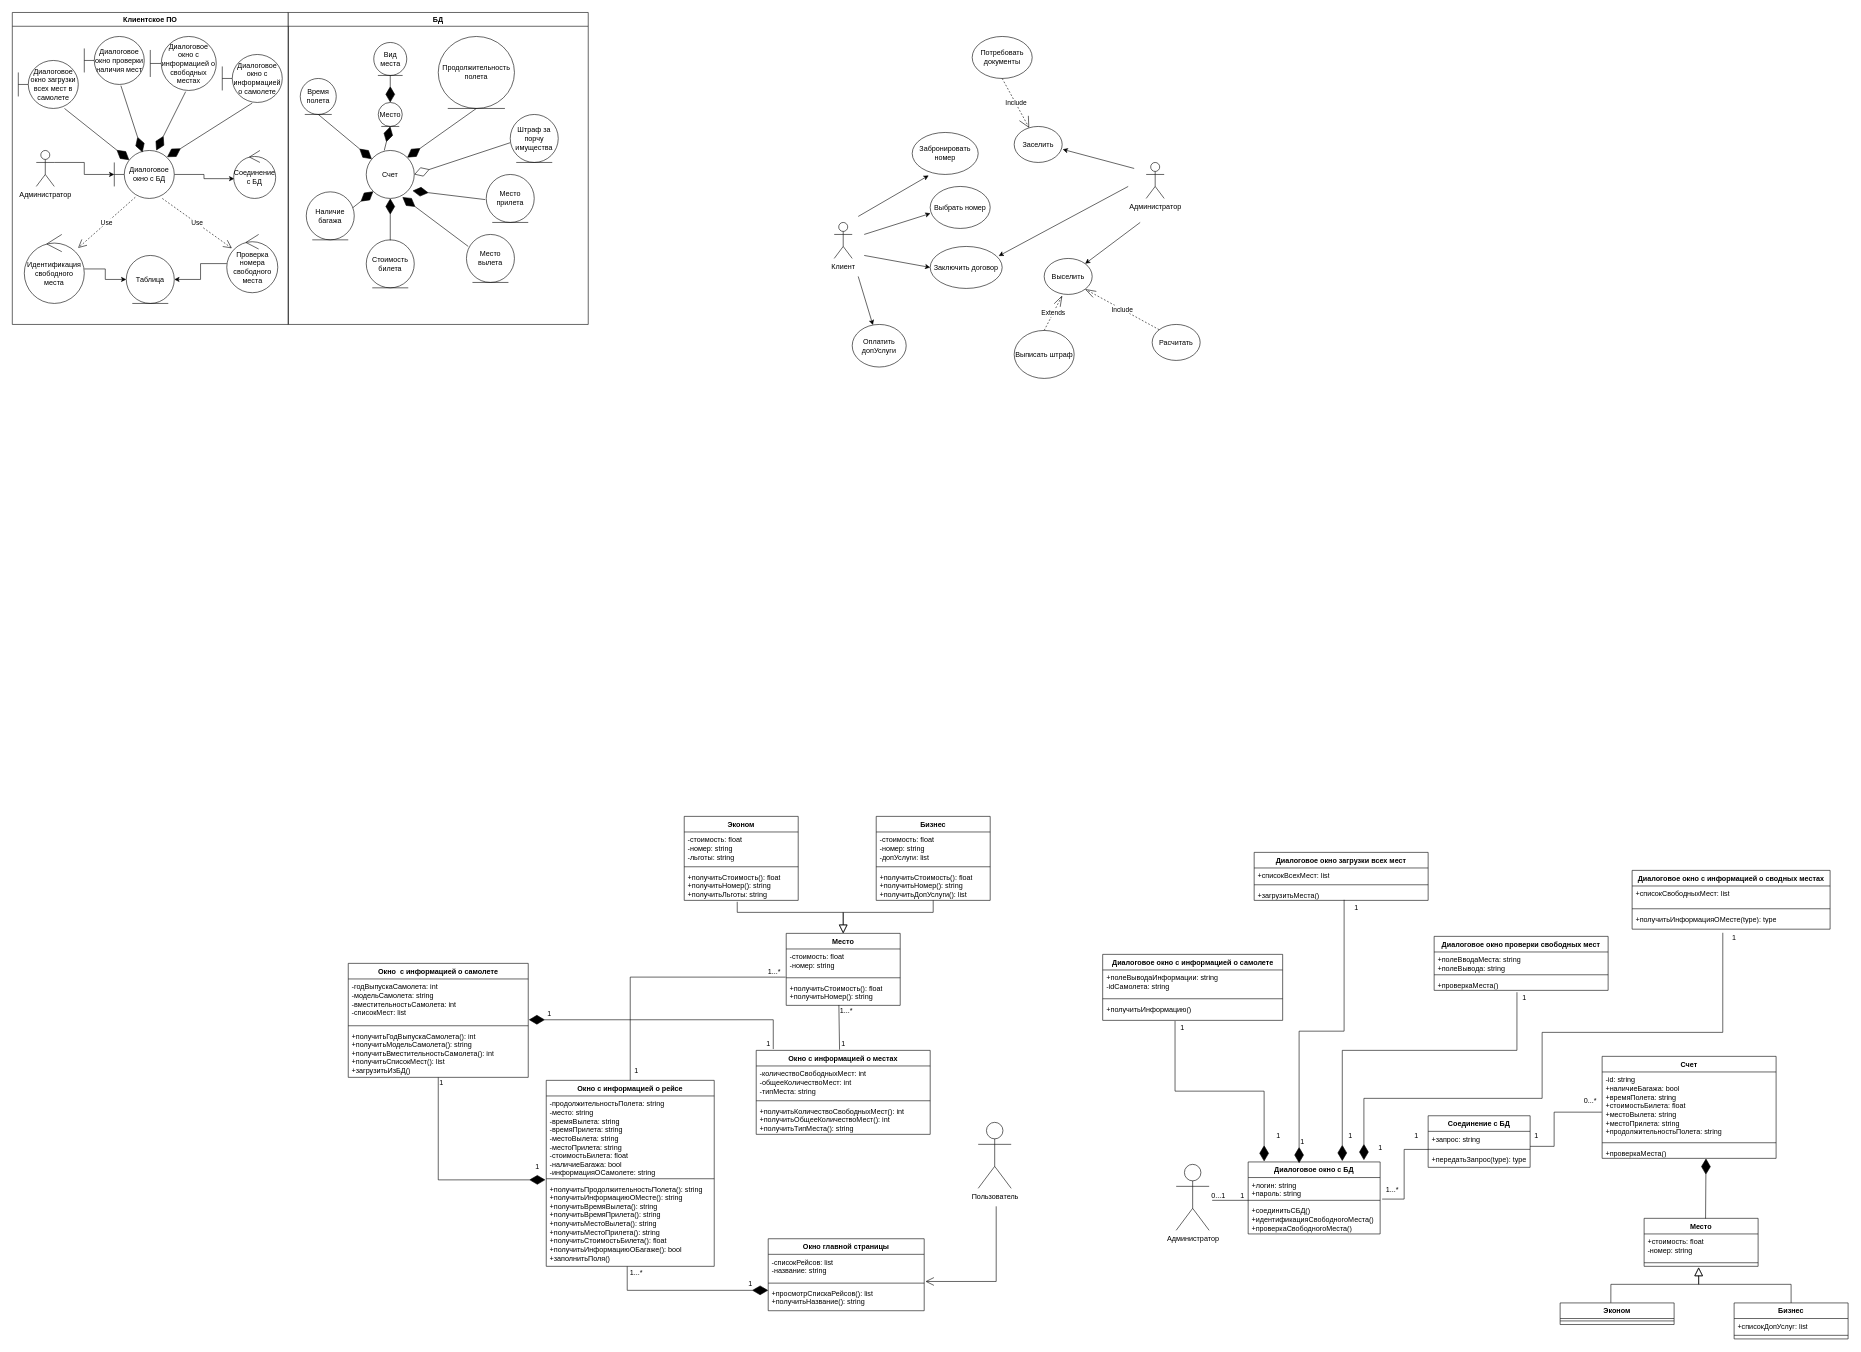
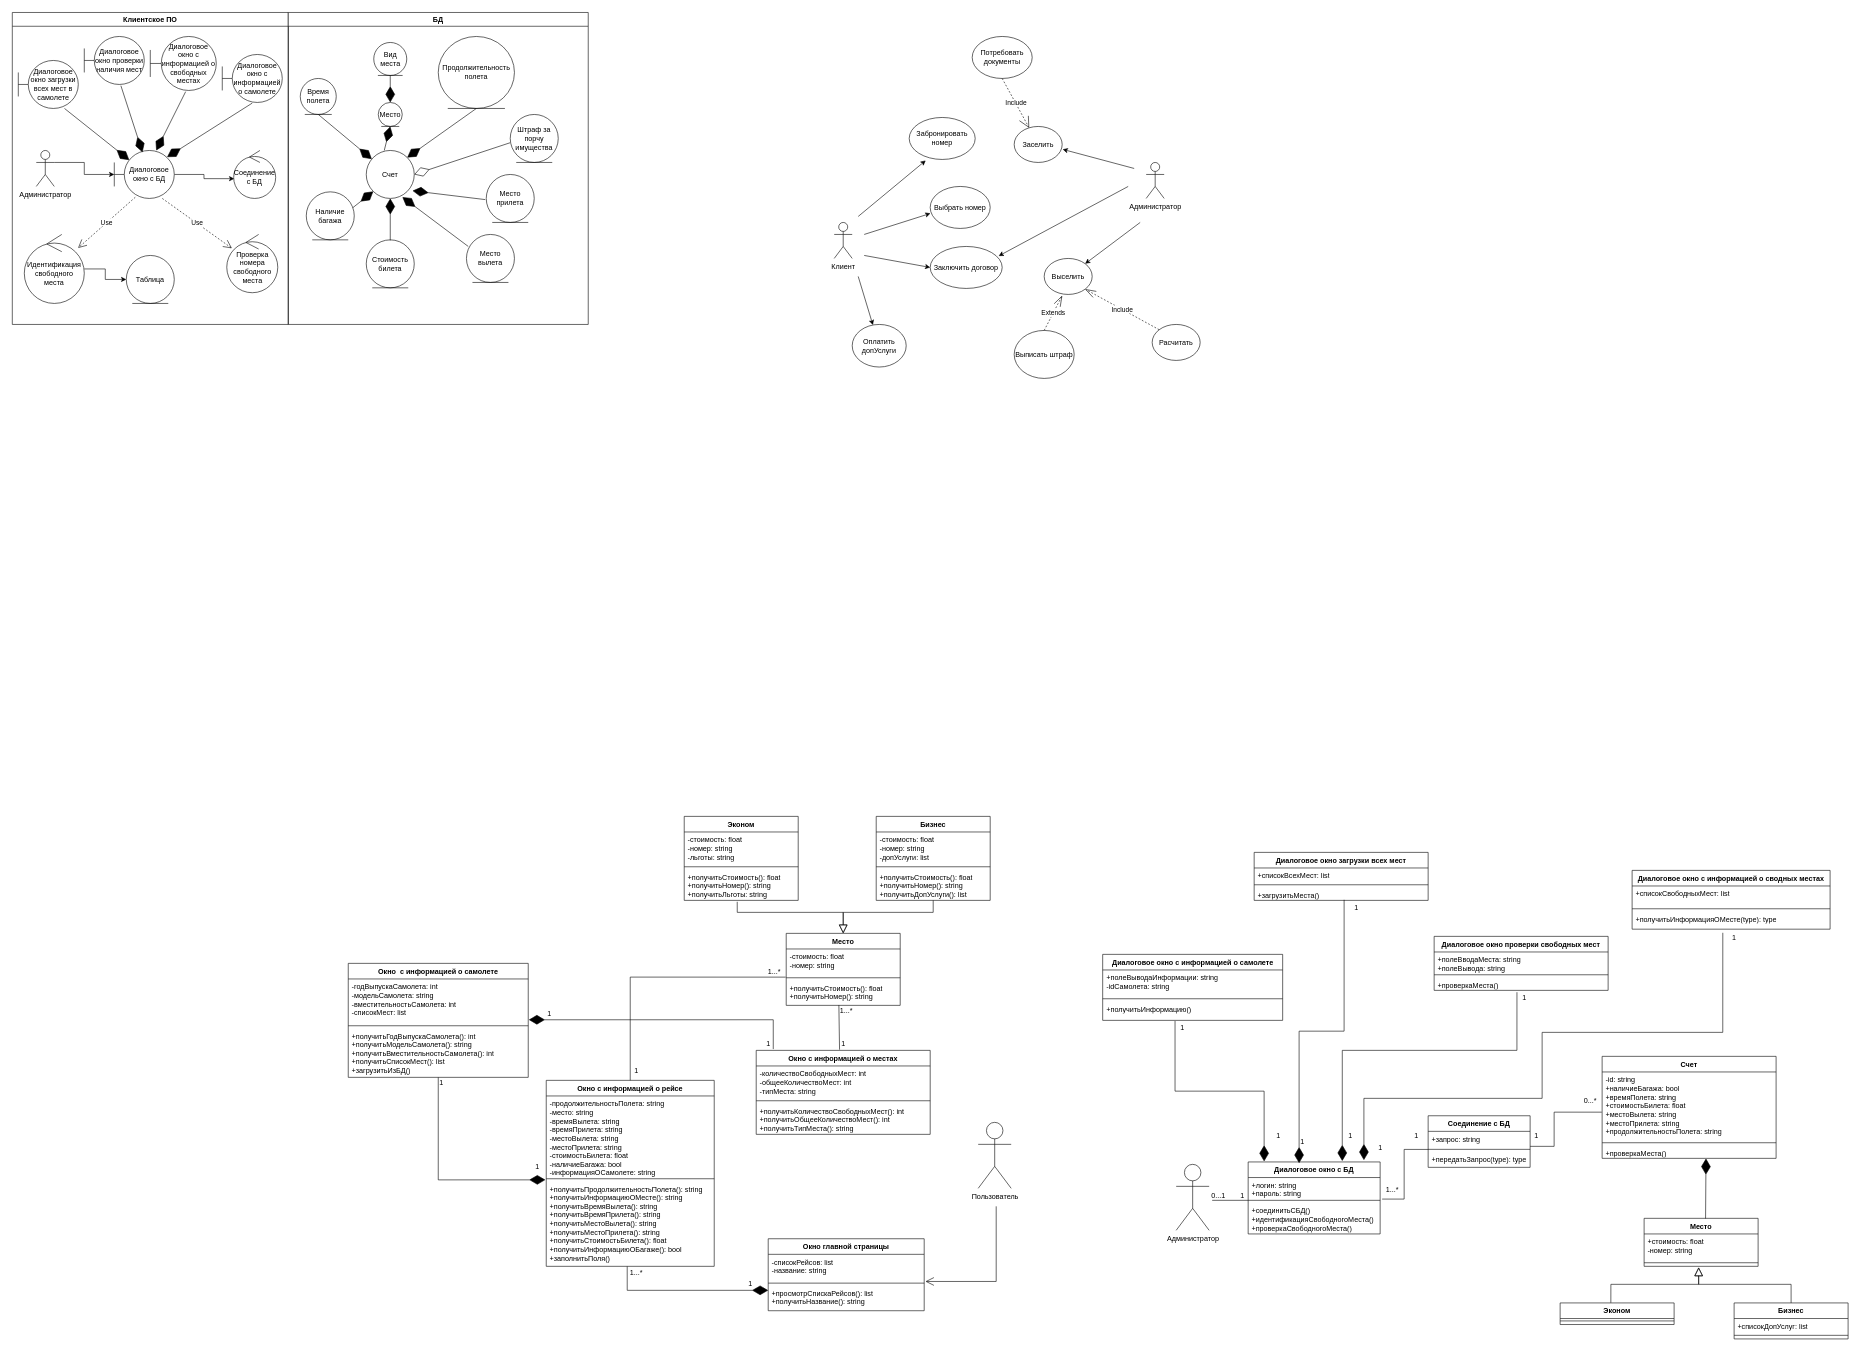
(945, 153) -> (942, 138)
(201, 269) -> none
